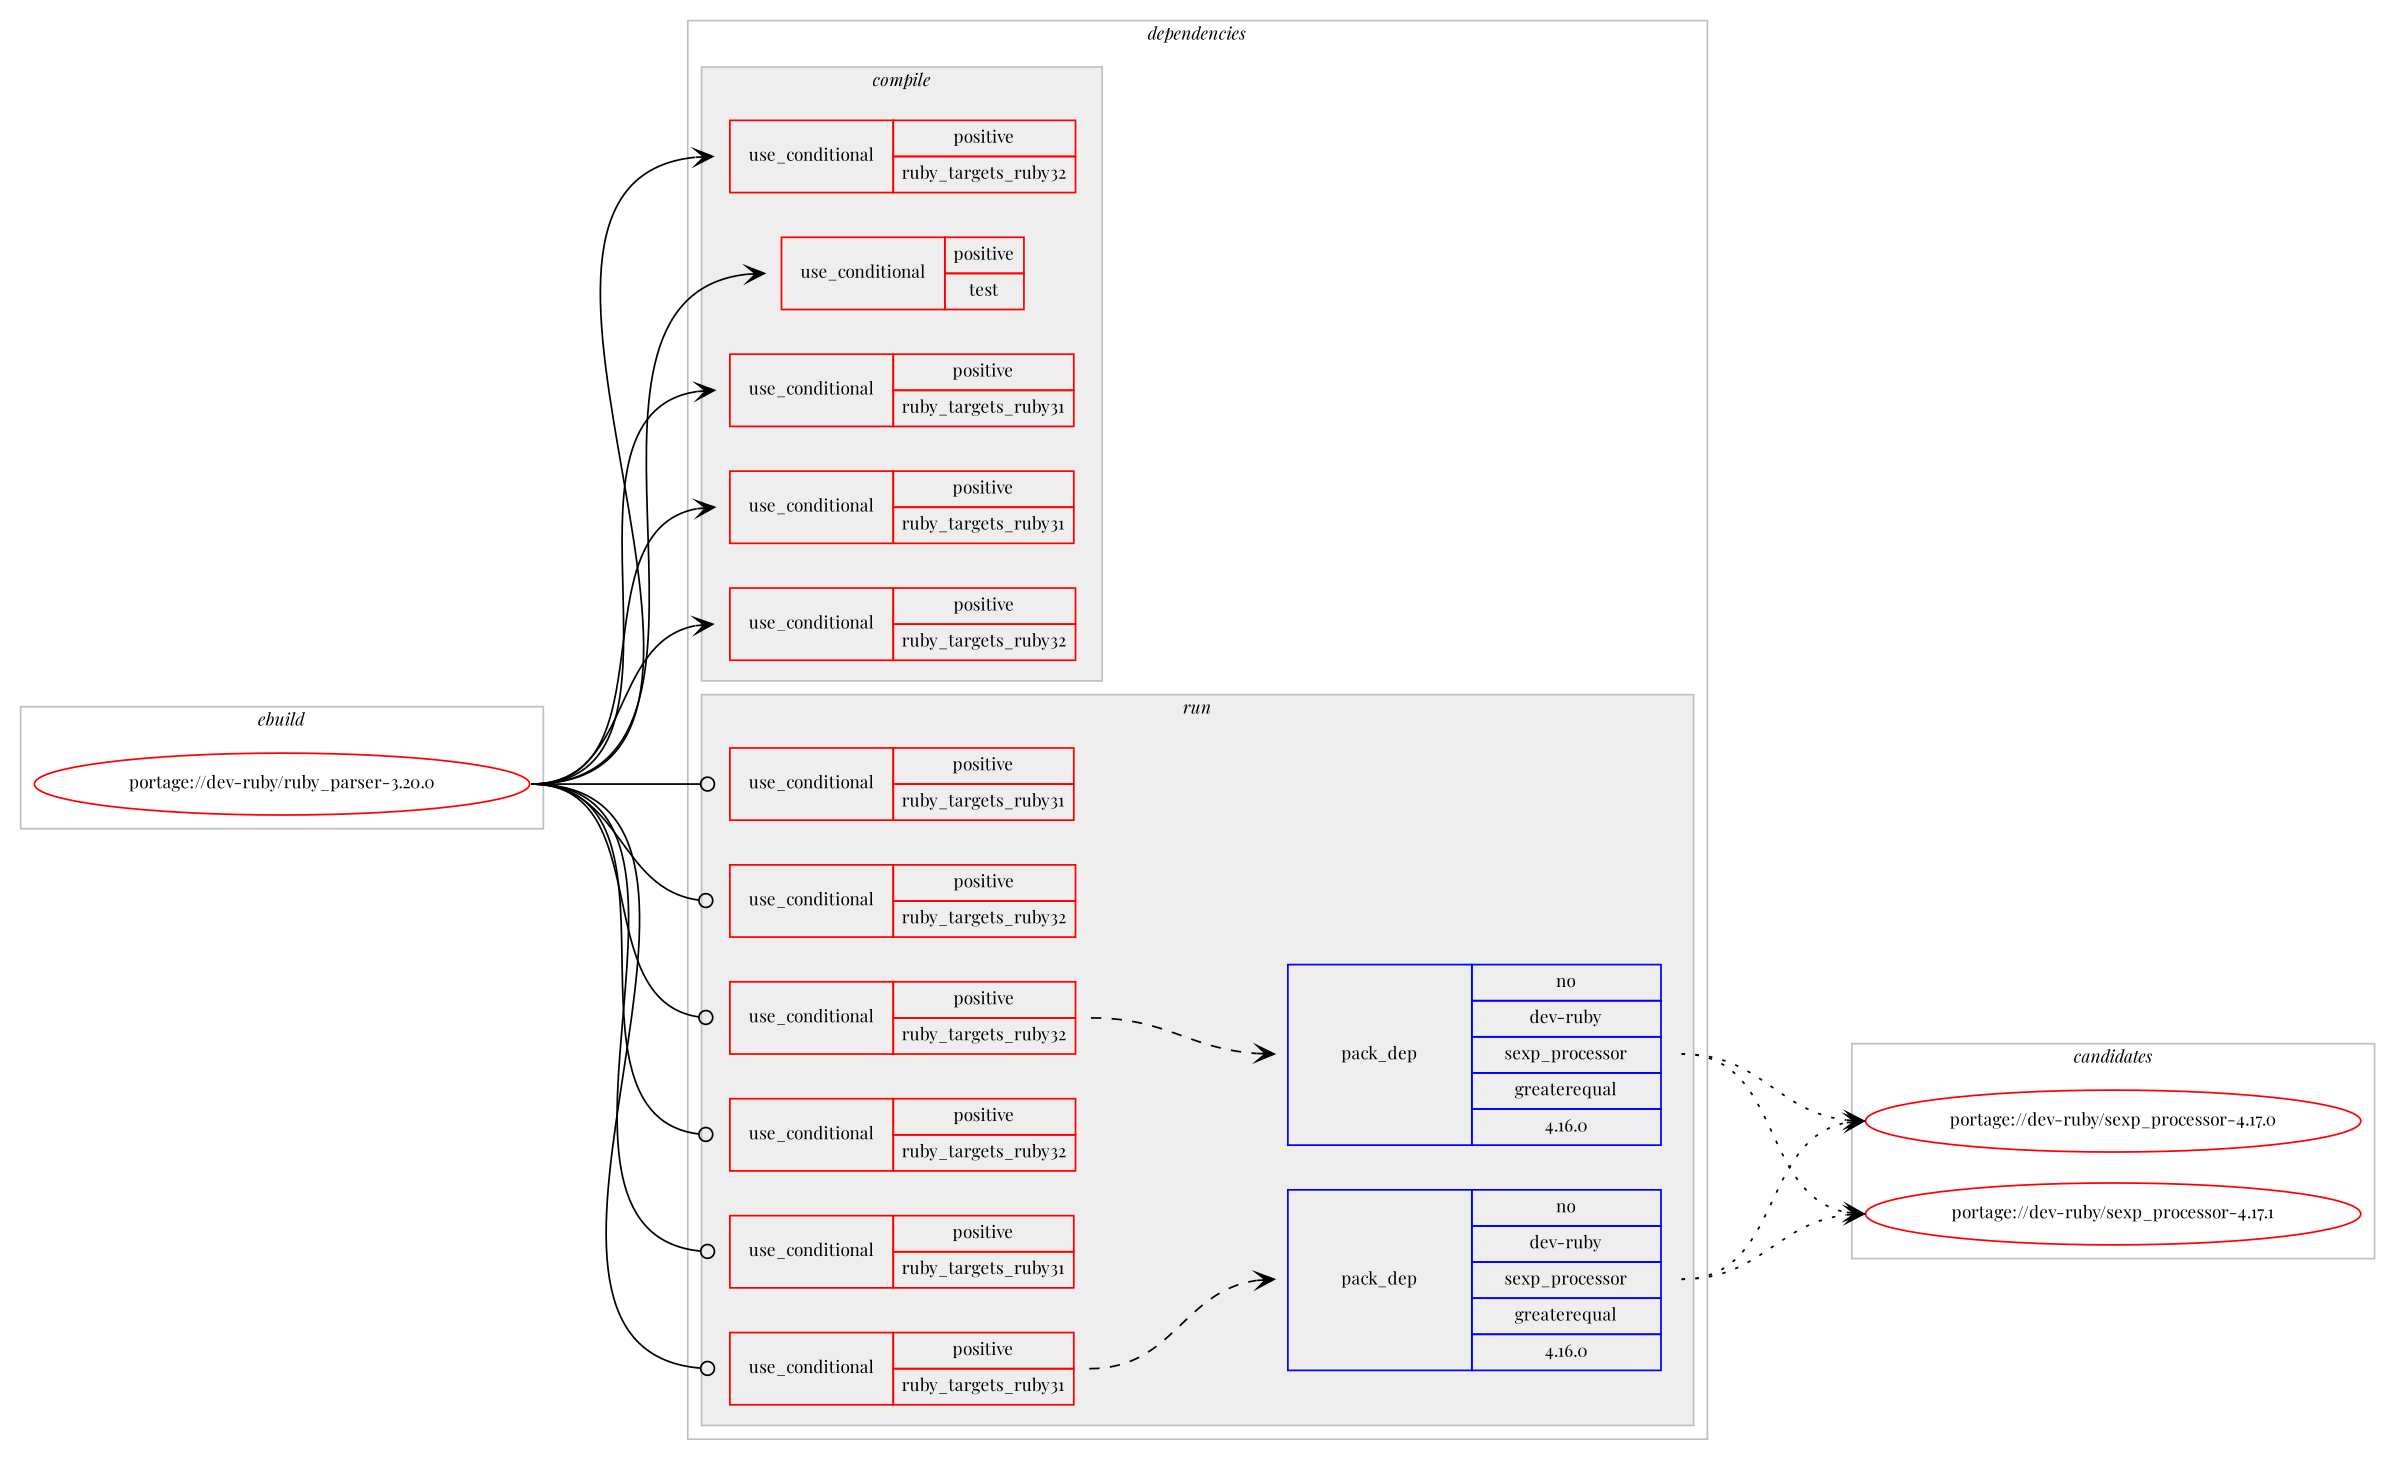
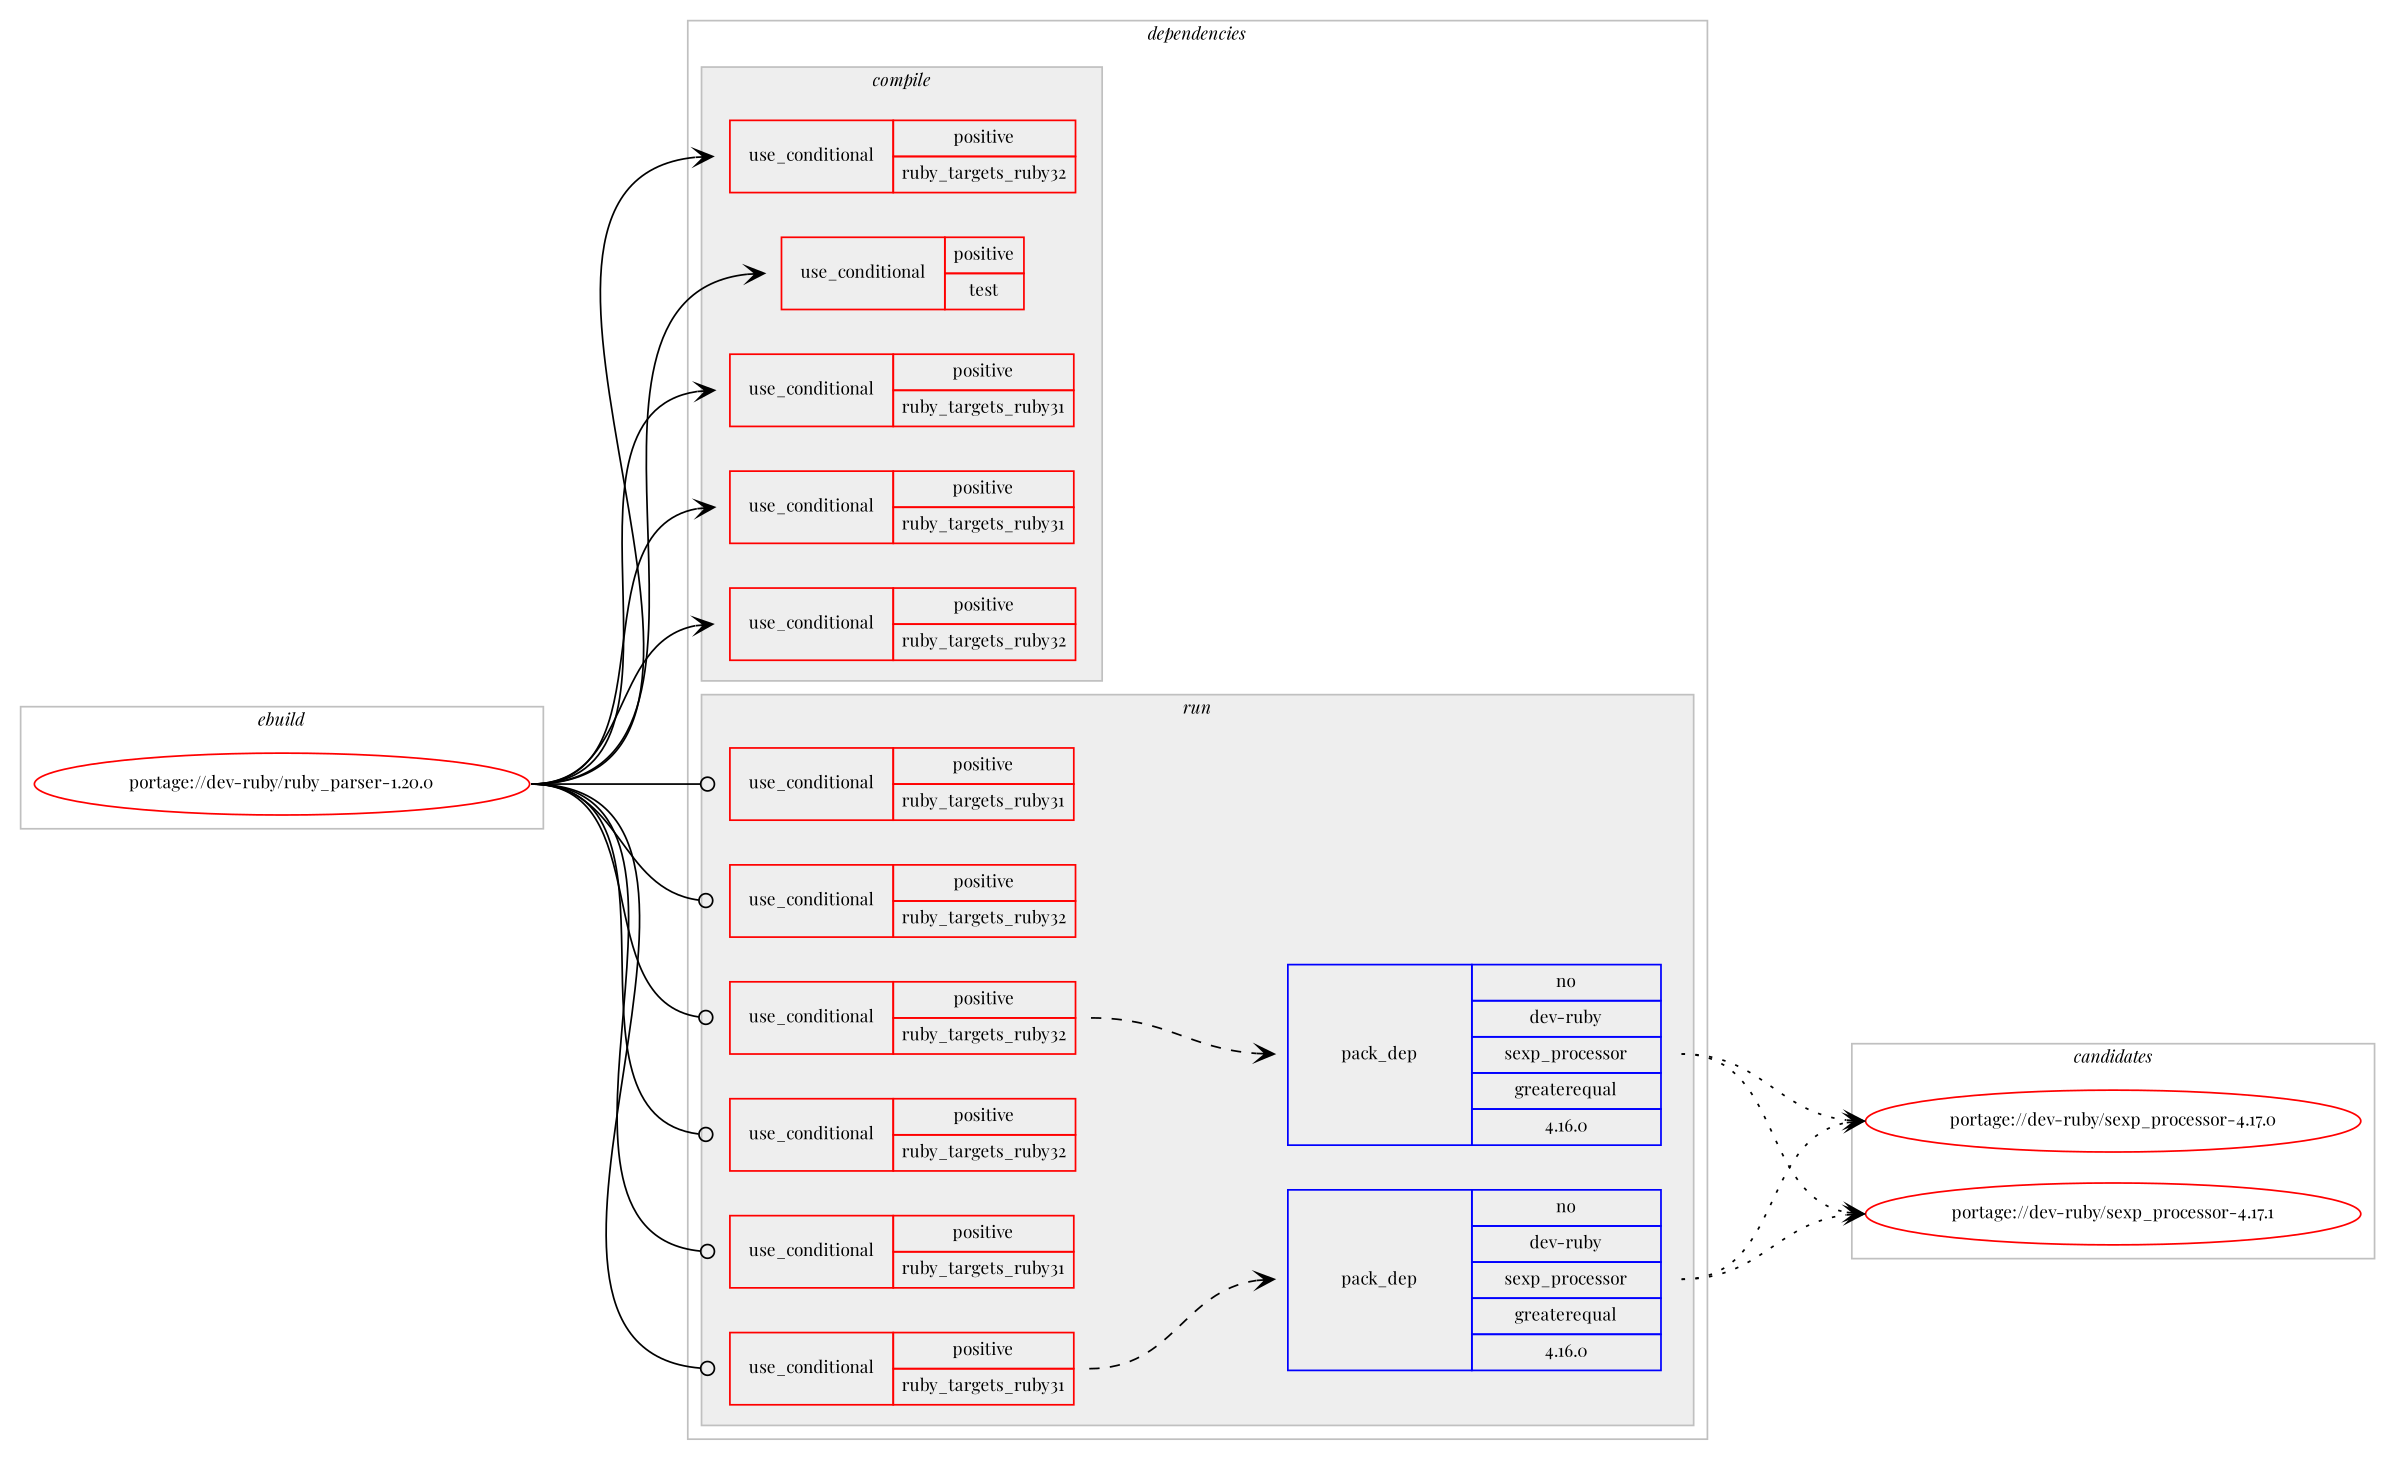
(282, 784) -> (282, 784)
